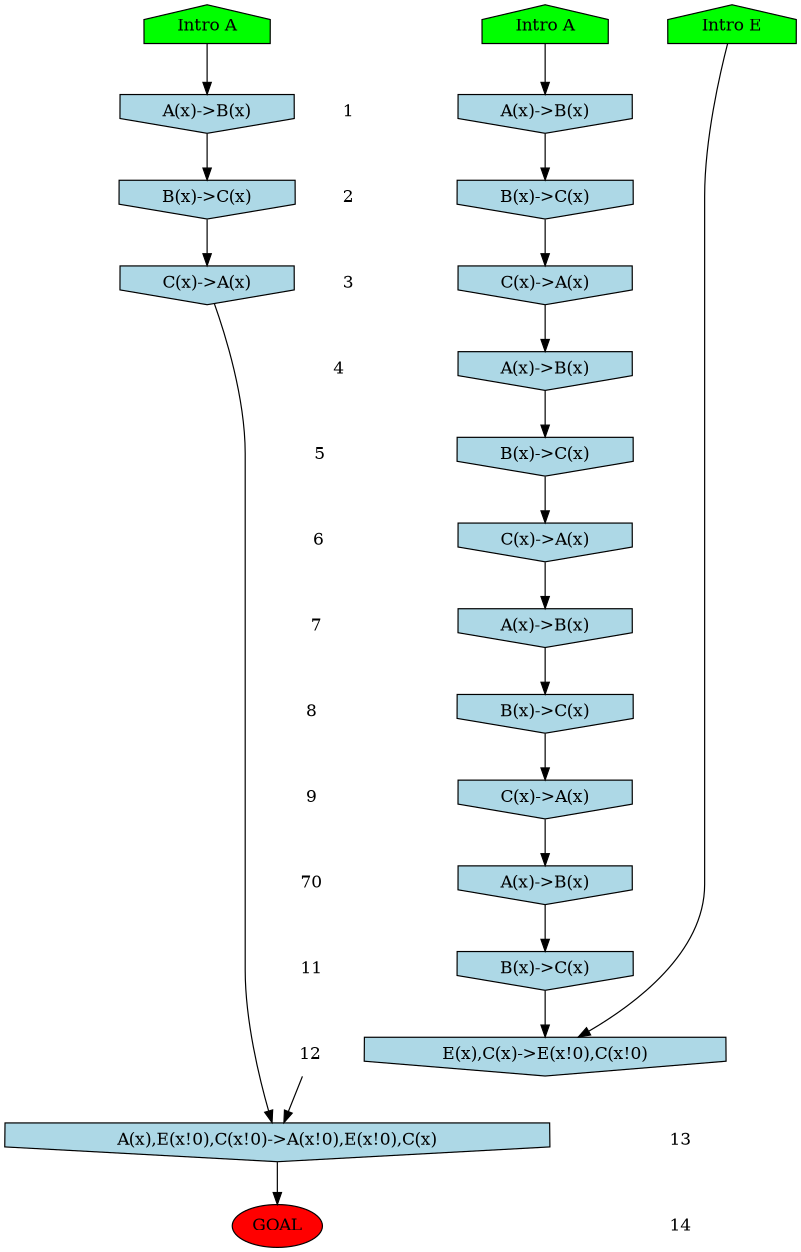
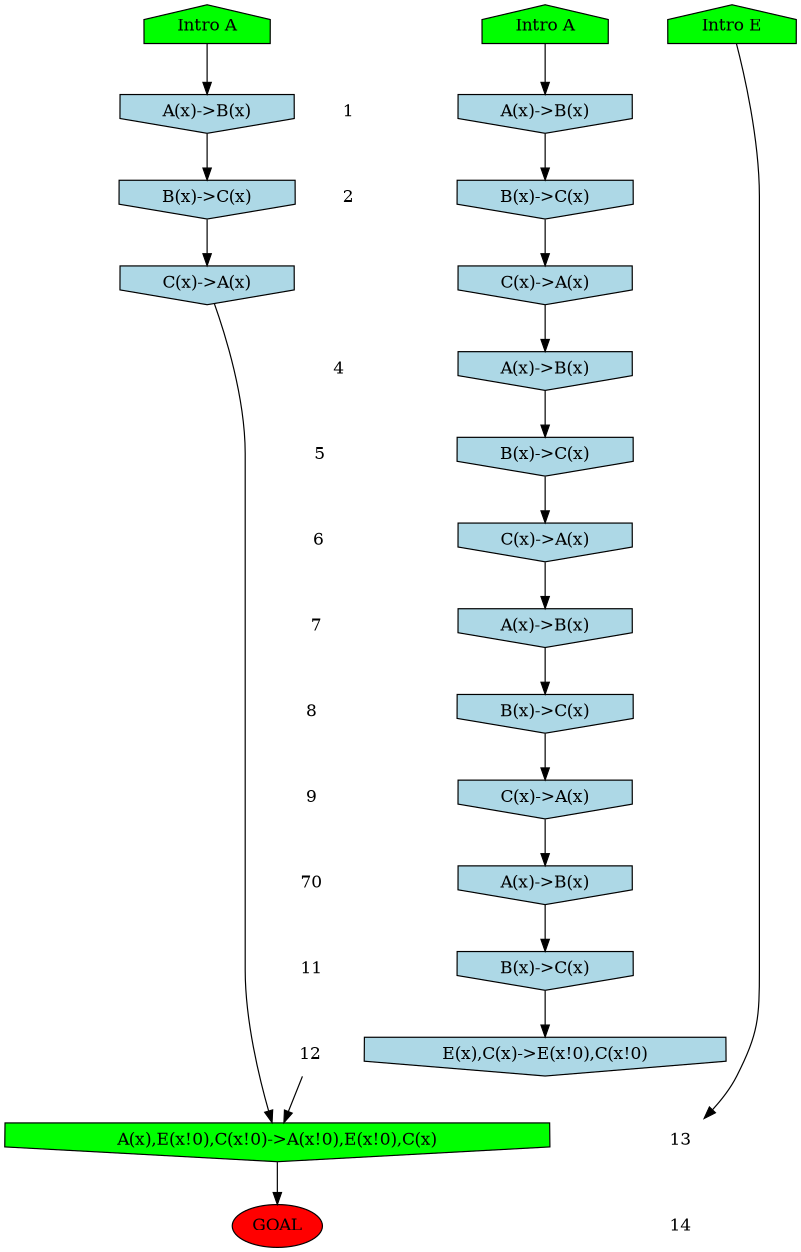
(349, 283) -> none
(705, 561) -> (759, 582)
(277, 1140) -> (277, 1140)
